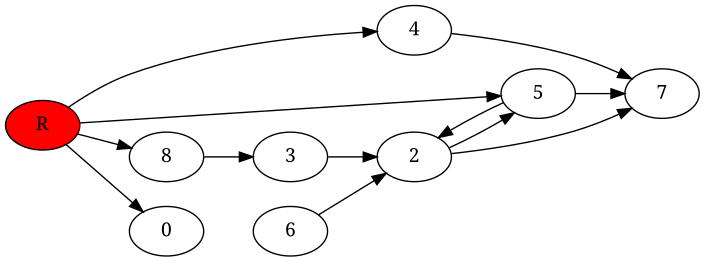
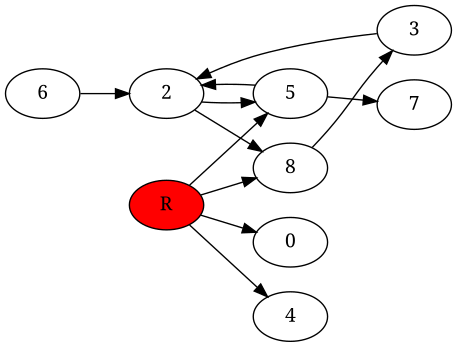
(537, 47) -> none
(537, 140) -> (223, 127)
